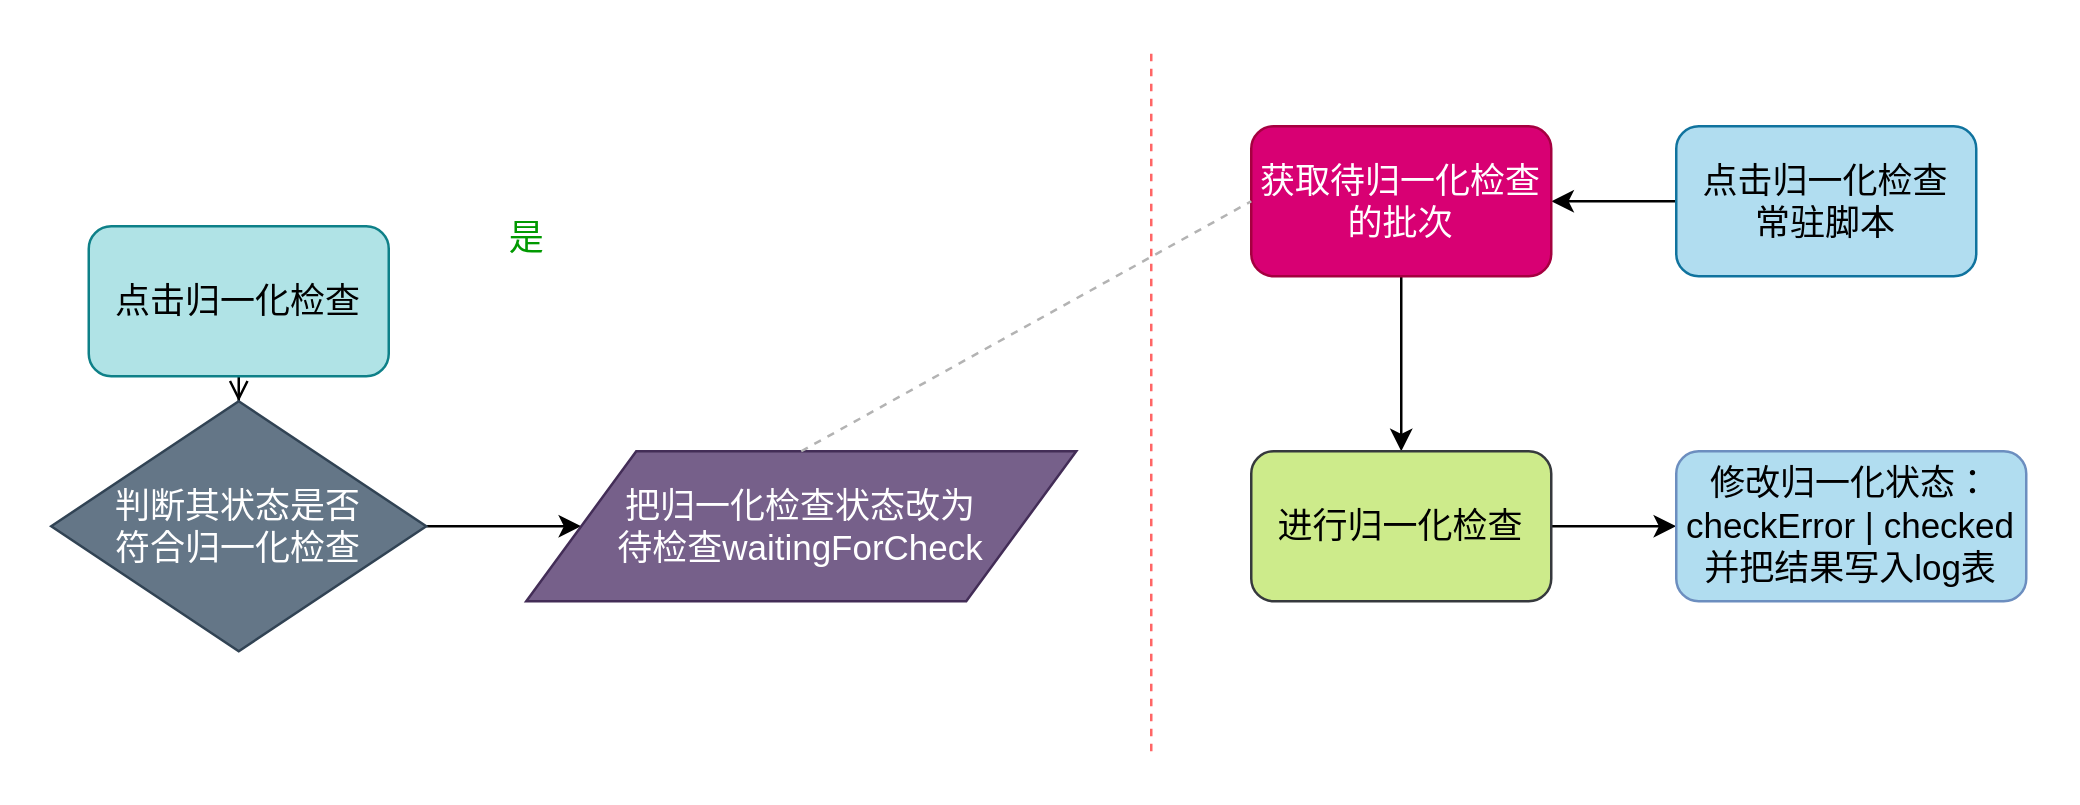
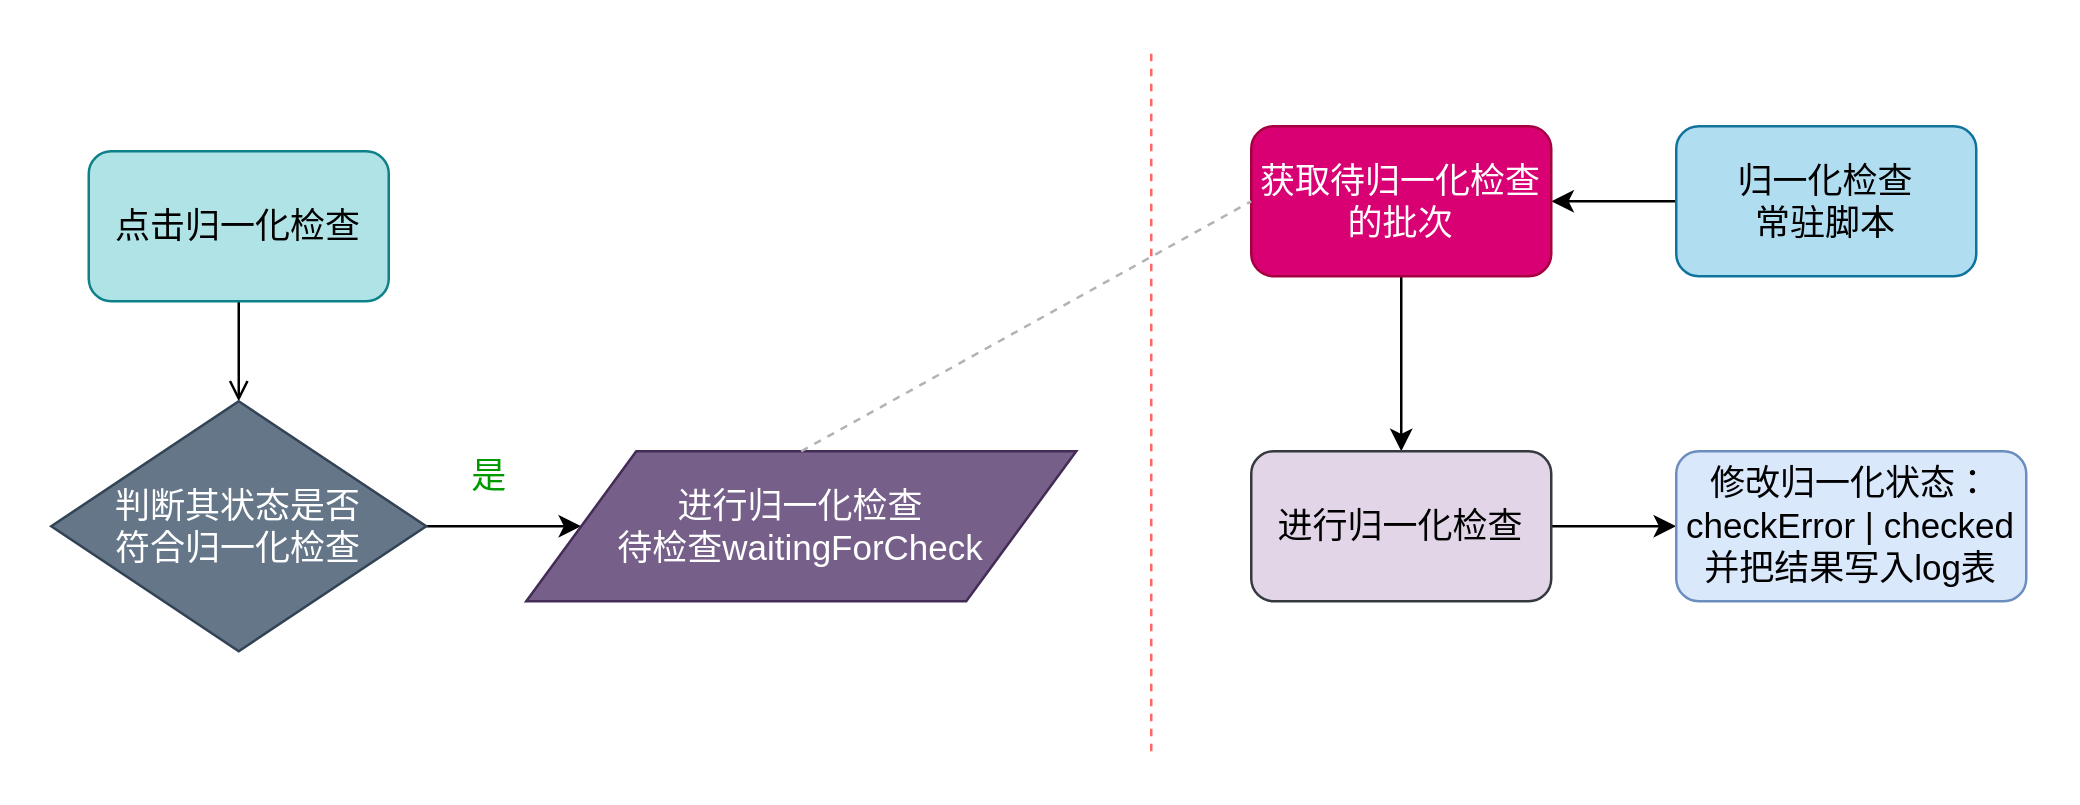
(1826, 201) -> (1826, 201)
(526, 239) -> (489, 476)
(239, 301) -> (239, 226)
(801, 526) -> (801, 526)
(1401, 526) -> (1401, 526)
(1851, 526) -> (1851, 526)
